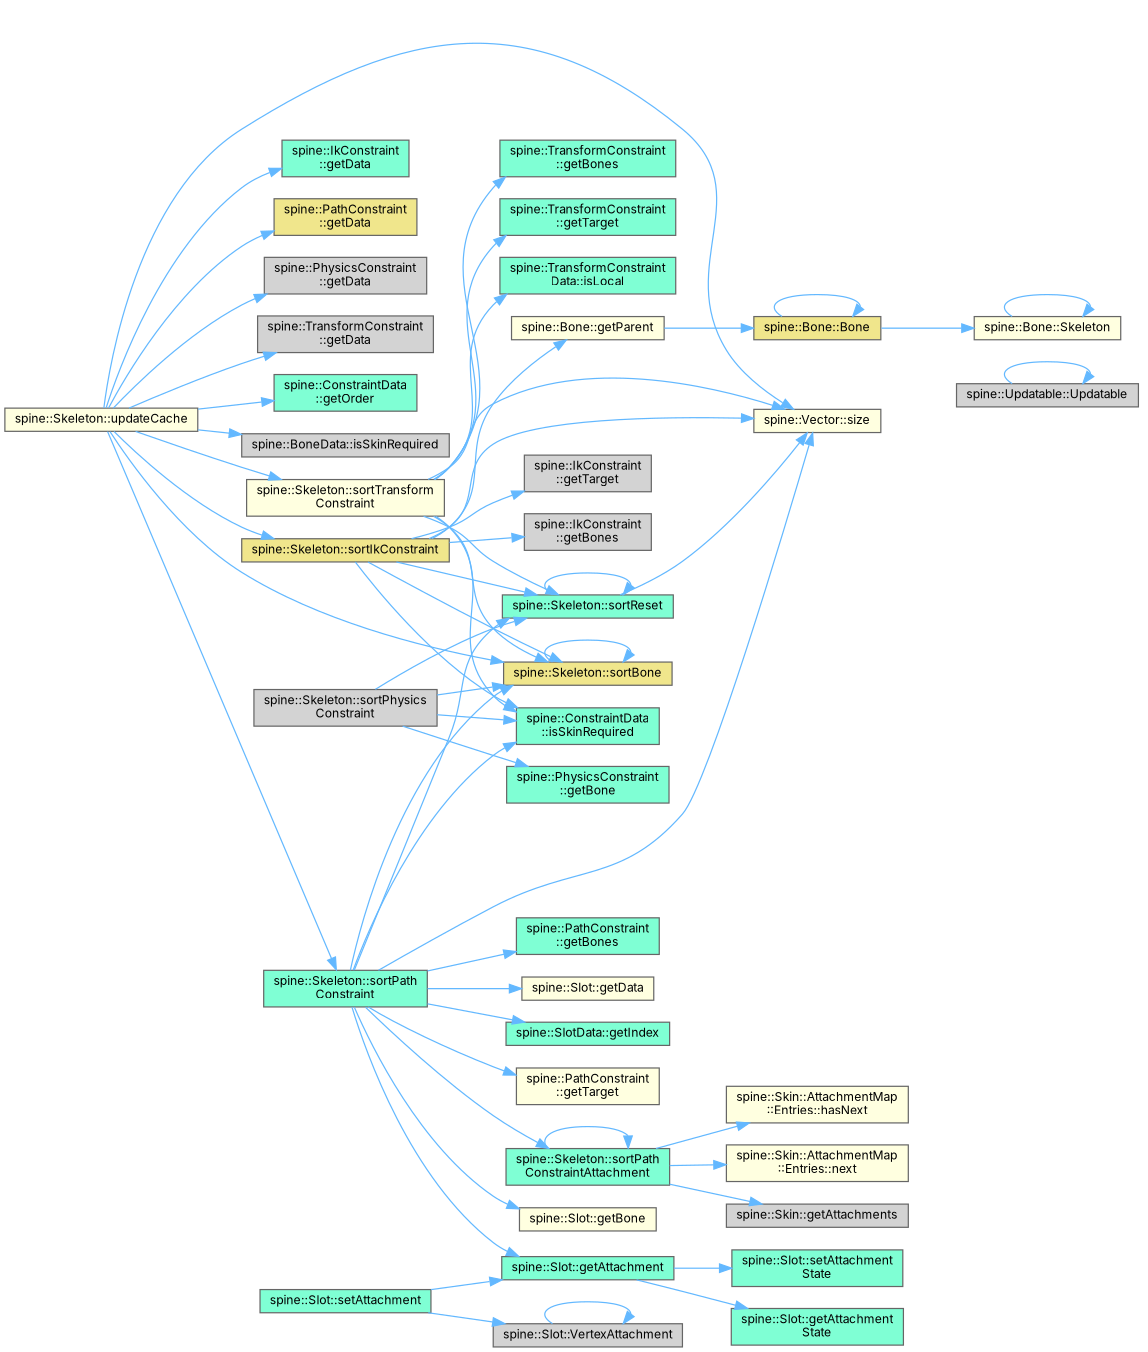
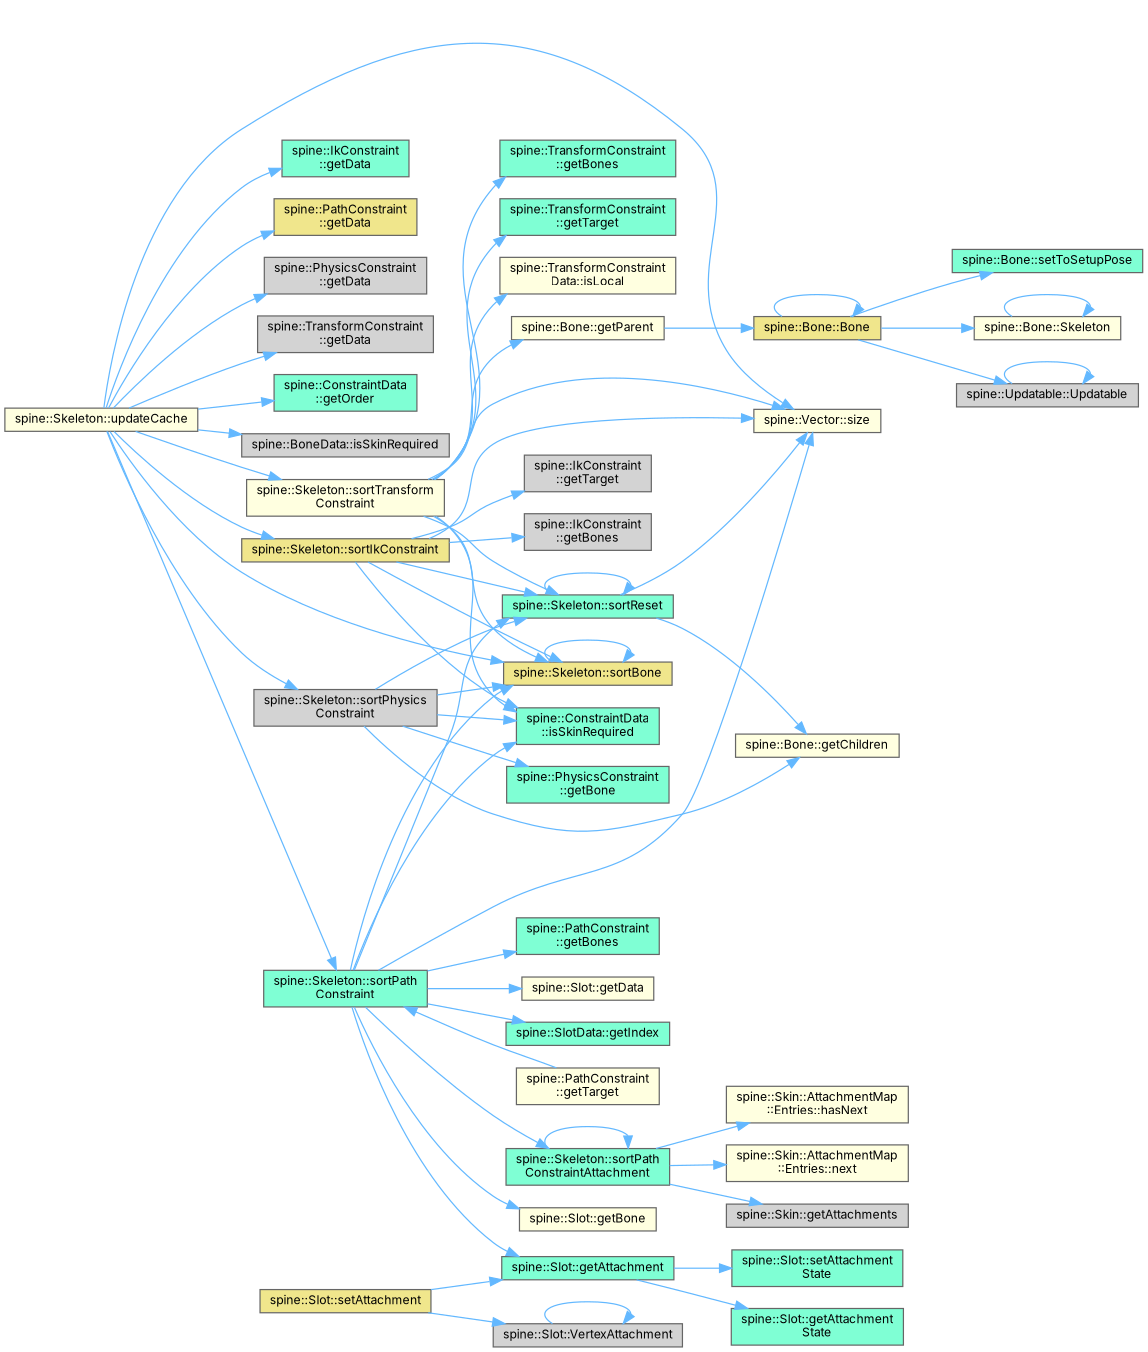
none -> (1047, 261)
(588, 276) -> (588, 276)
none -> (927, 360)
(479, 436) -> (471, 412)
none -> (177, 572)
none -> (817, 746)
(435, 1042) -> (485, 1042)
(345, 1301) -> (345, 1301)
